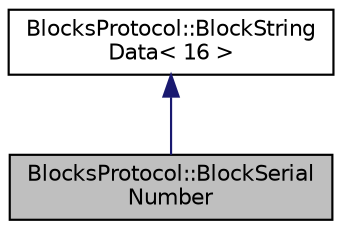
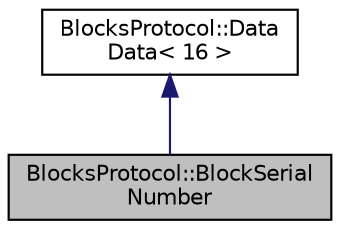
(171, 42) -> (170, 42)
